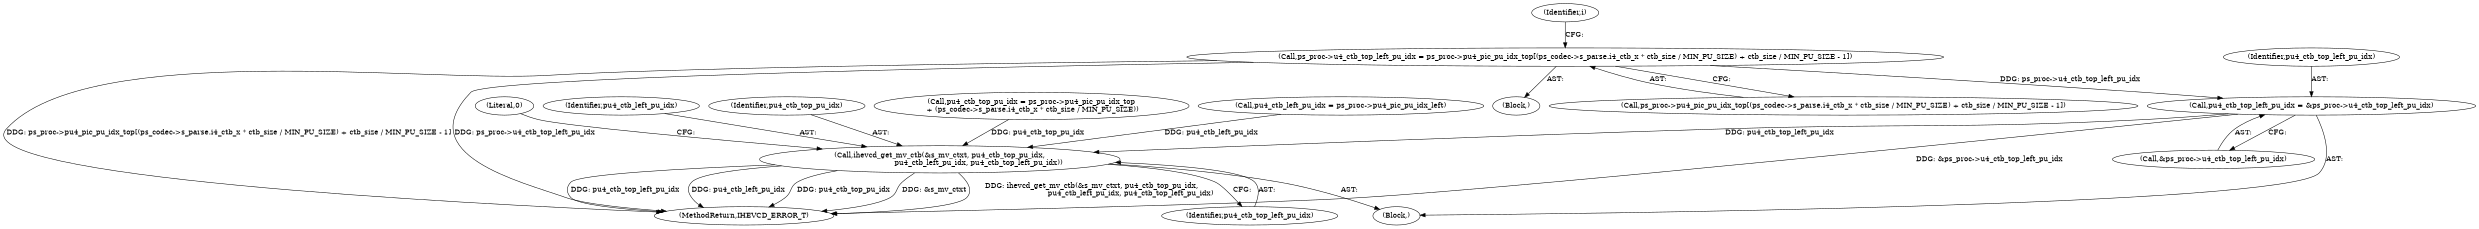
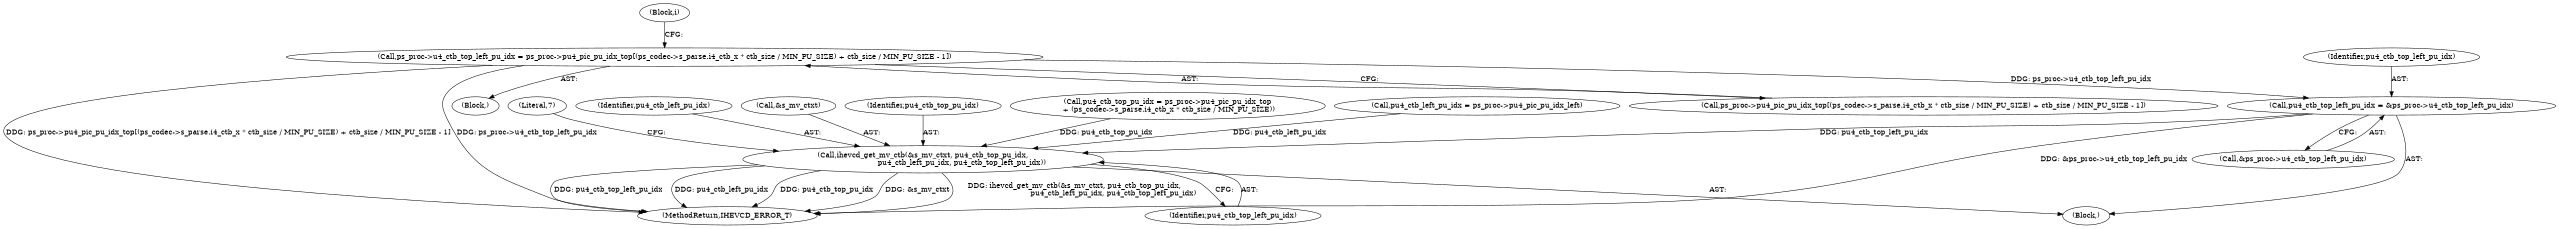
(1565, 13) -> (665, 13)
(505, 106) -> (537, 106)
none -> (788, 106)
